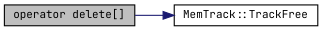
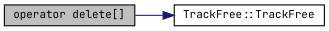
(246, 15) -> (249, 15)
